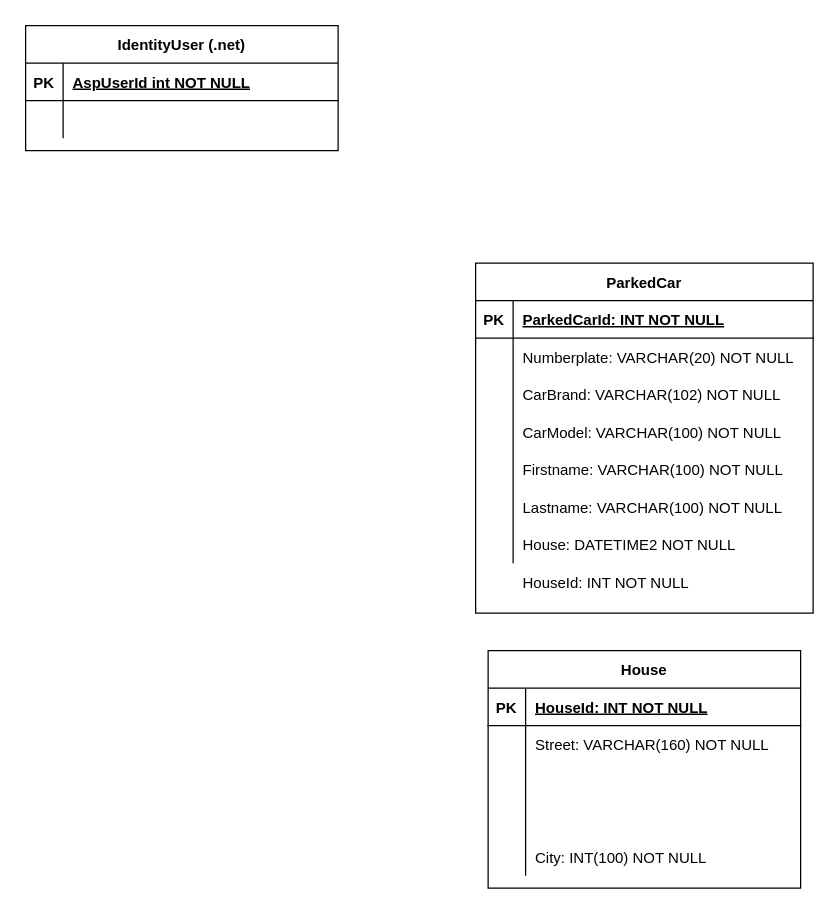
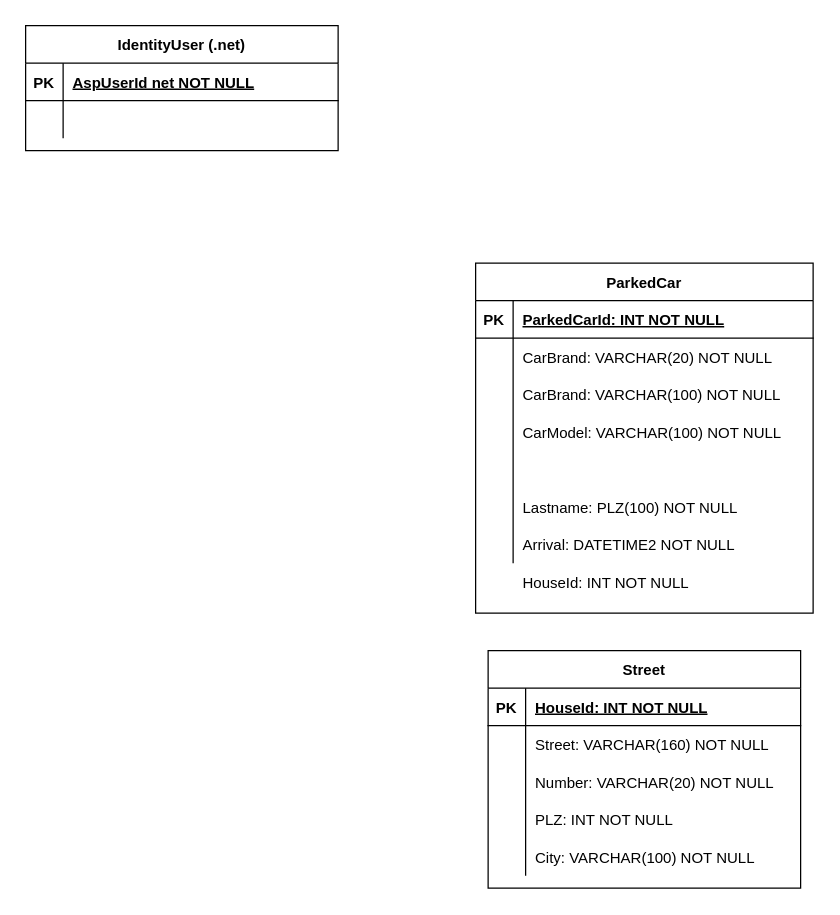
(157, 83) -> (159, 83)
(651, 358) -> (641, 358)
(645, 395) -> (645, 395)
(663, 469) -> none
(645, 508) -> (628, 508)
(620, 545) -> (624, 545)
(644, 670) -> (644, 670)
none -> (663, 782)
none -> (663, 819)
(622, 858) -> (639, 858)
